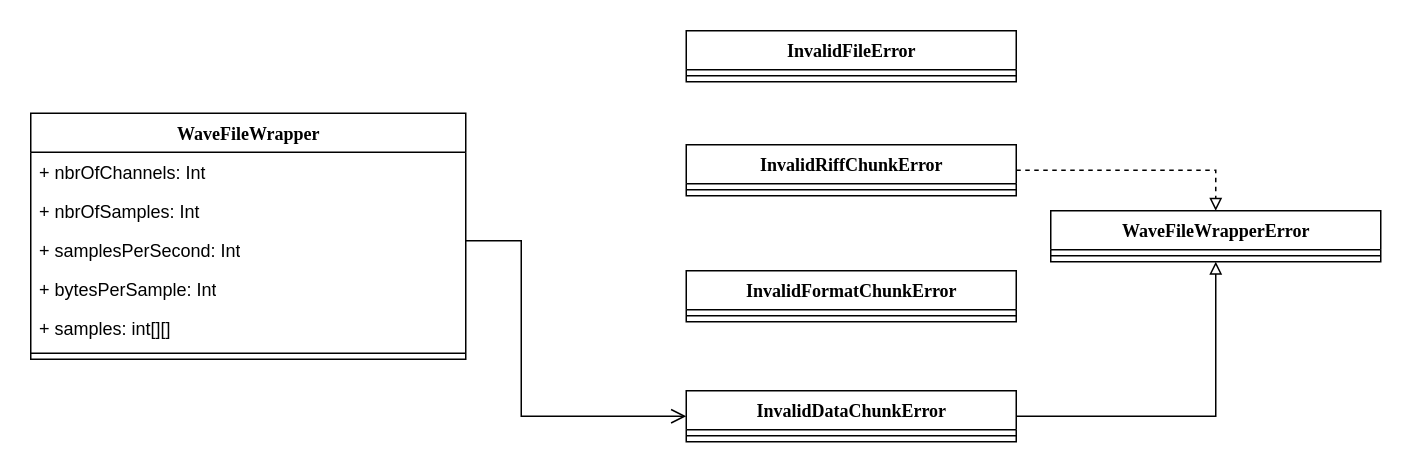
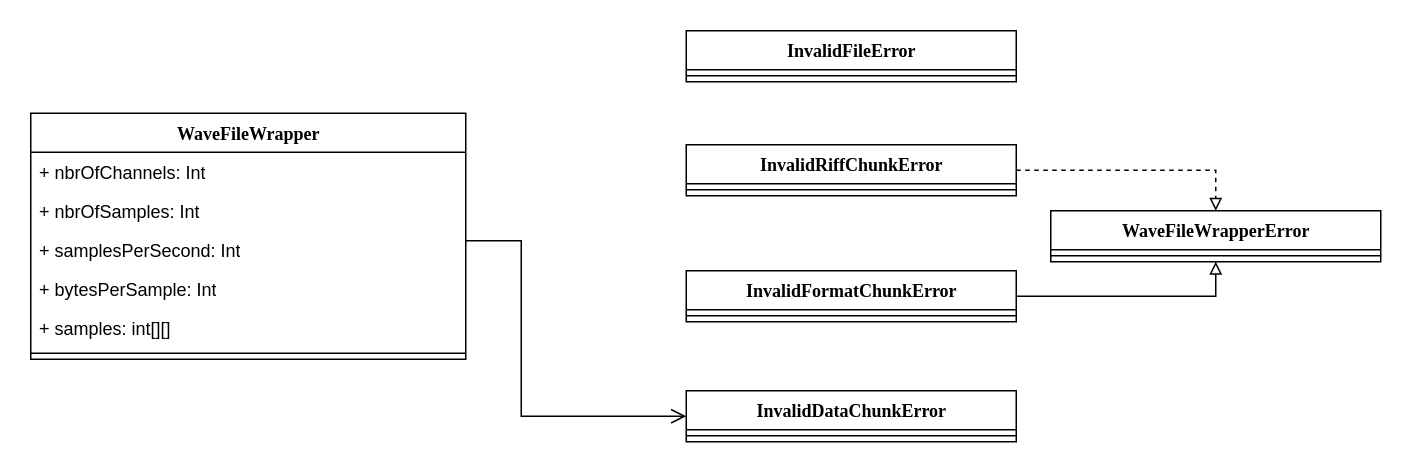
none -> (1115, 296)
(1177, 416) -> none
